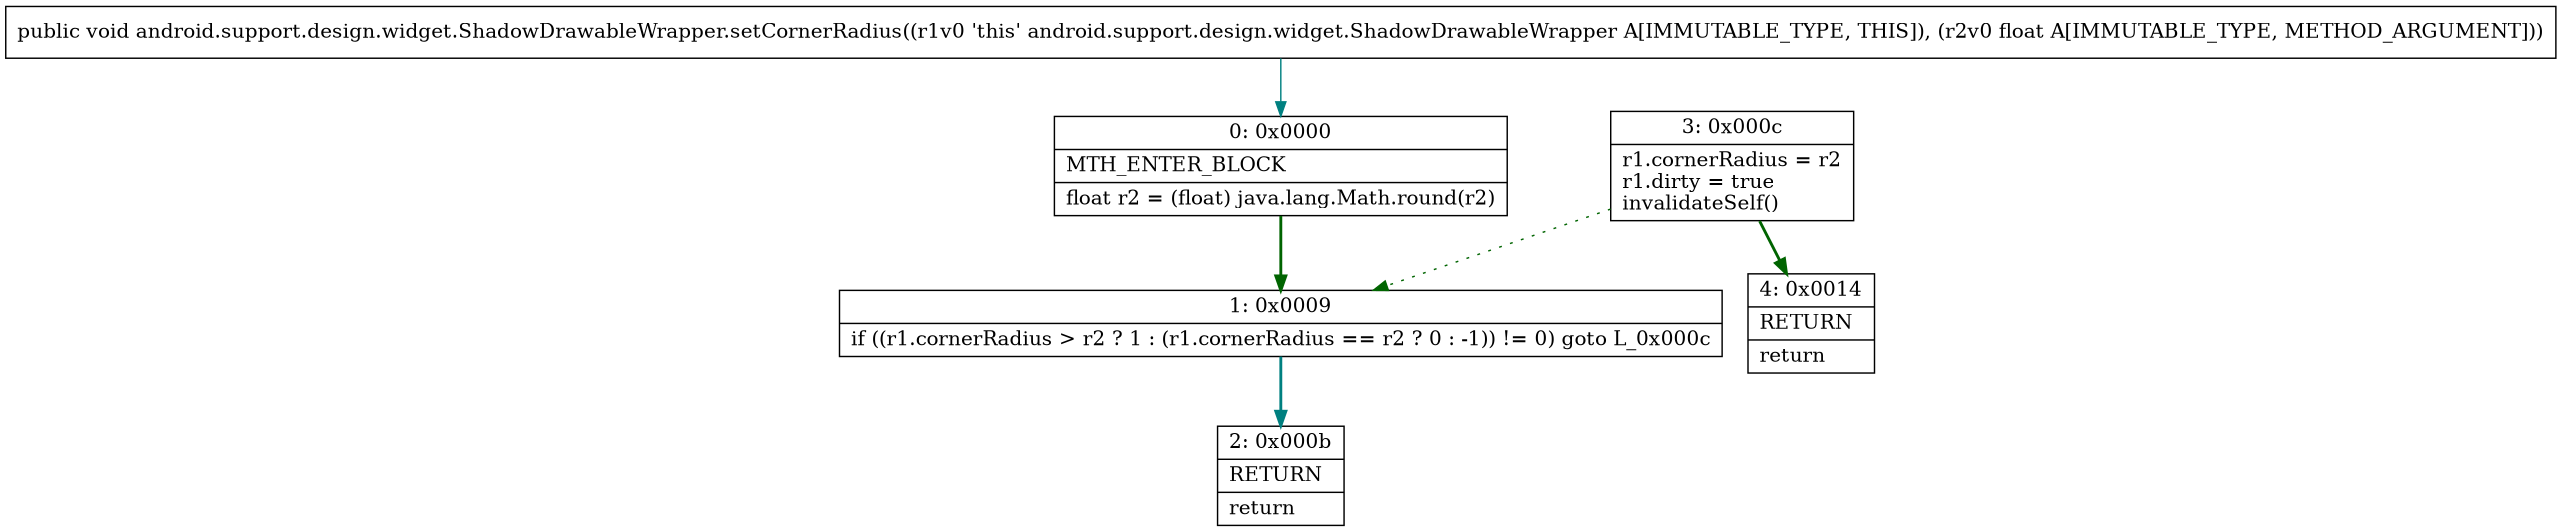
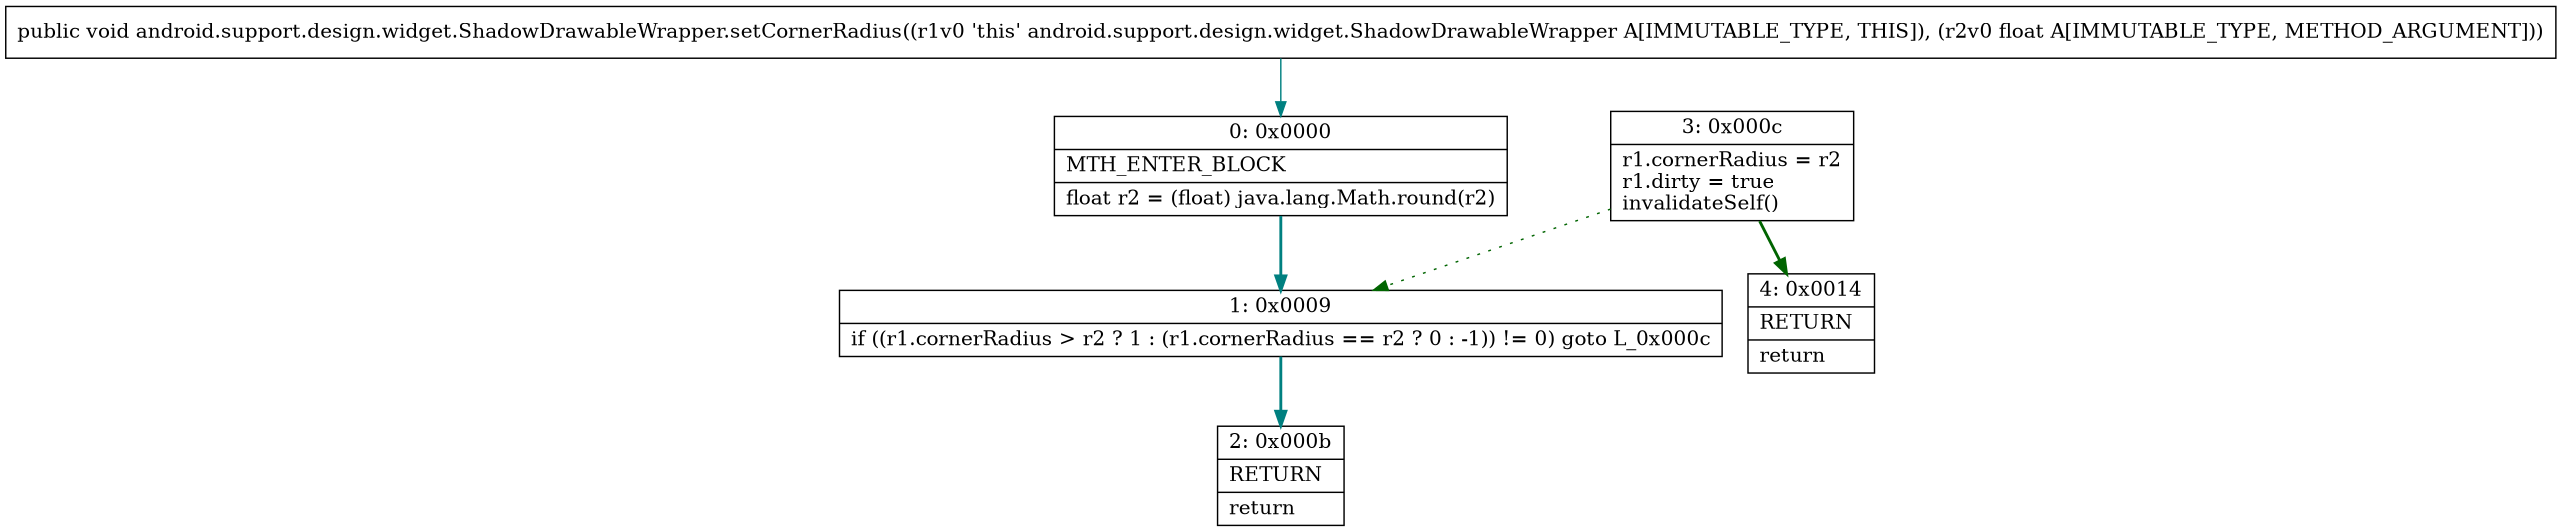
(1281, 246) -> (1281, 246)
